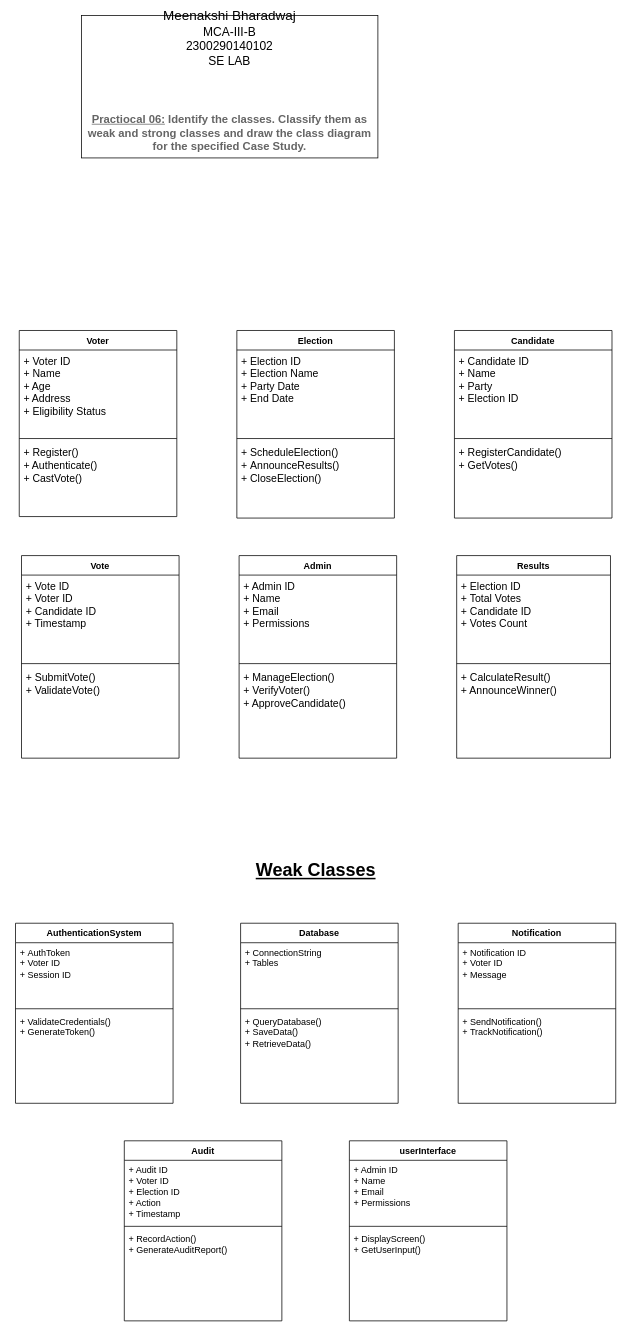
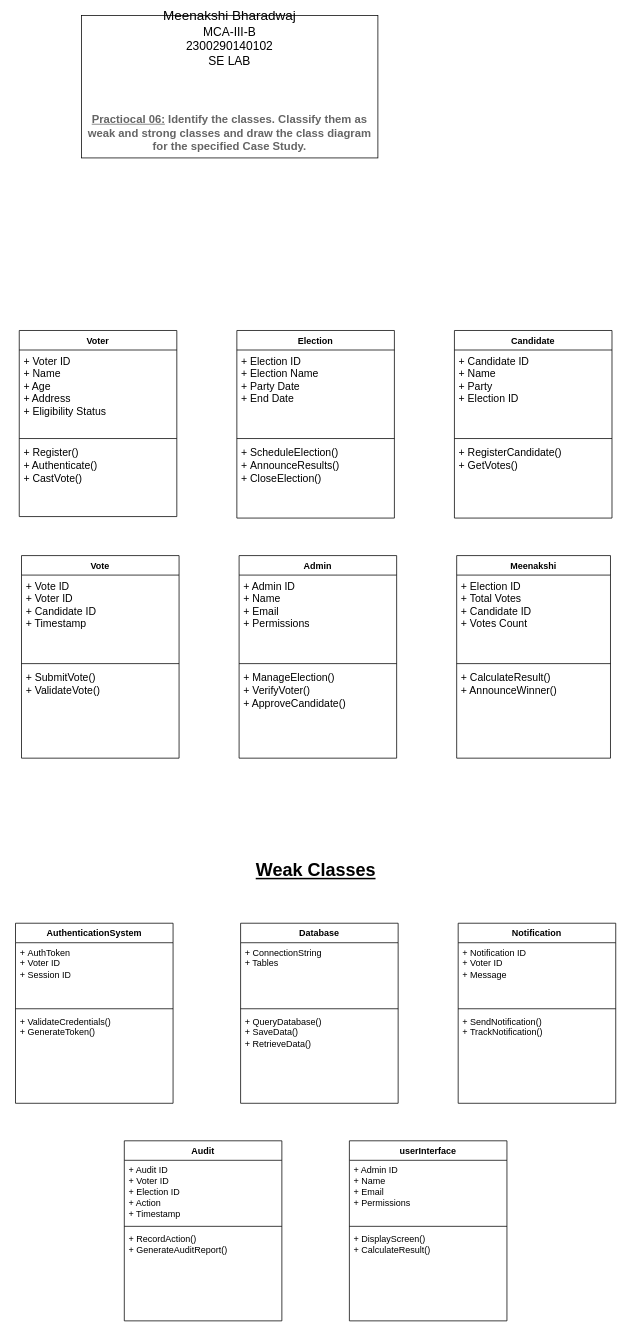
(533, 566) -> (533, 566)
(393, 1245) -> (397, 1245)
